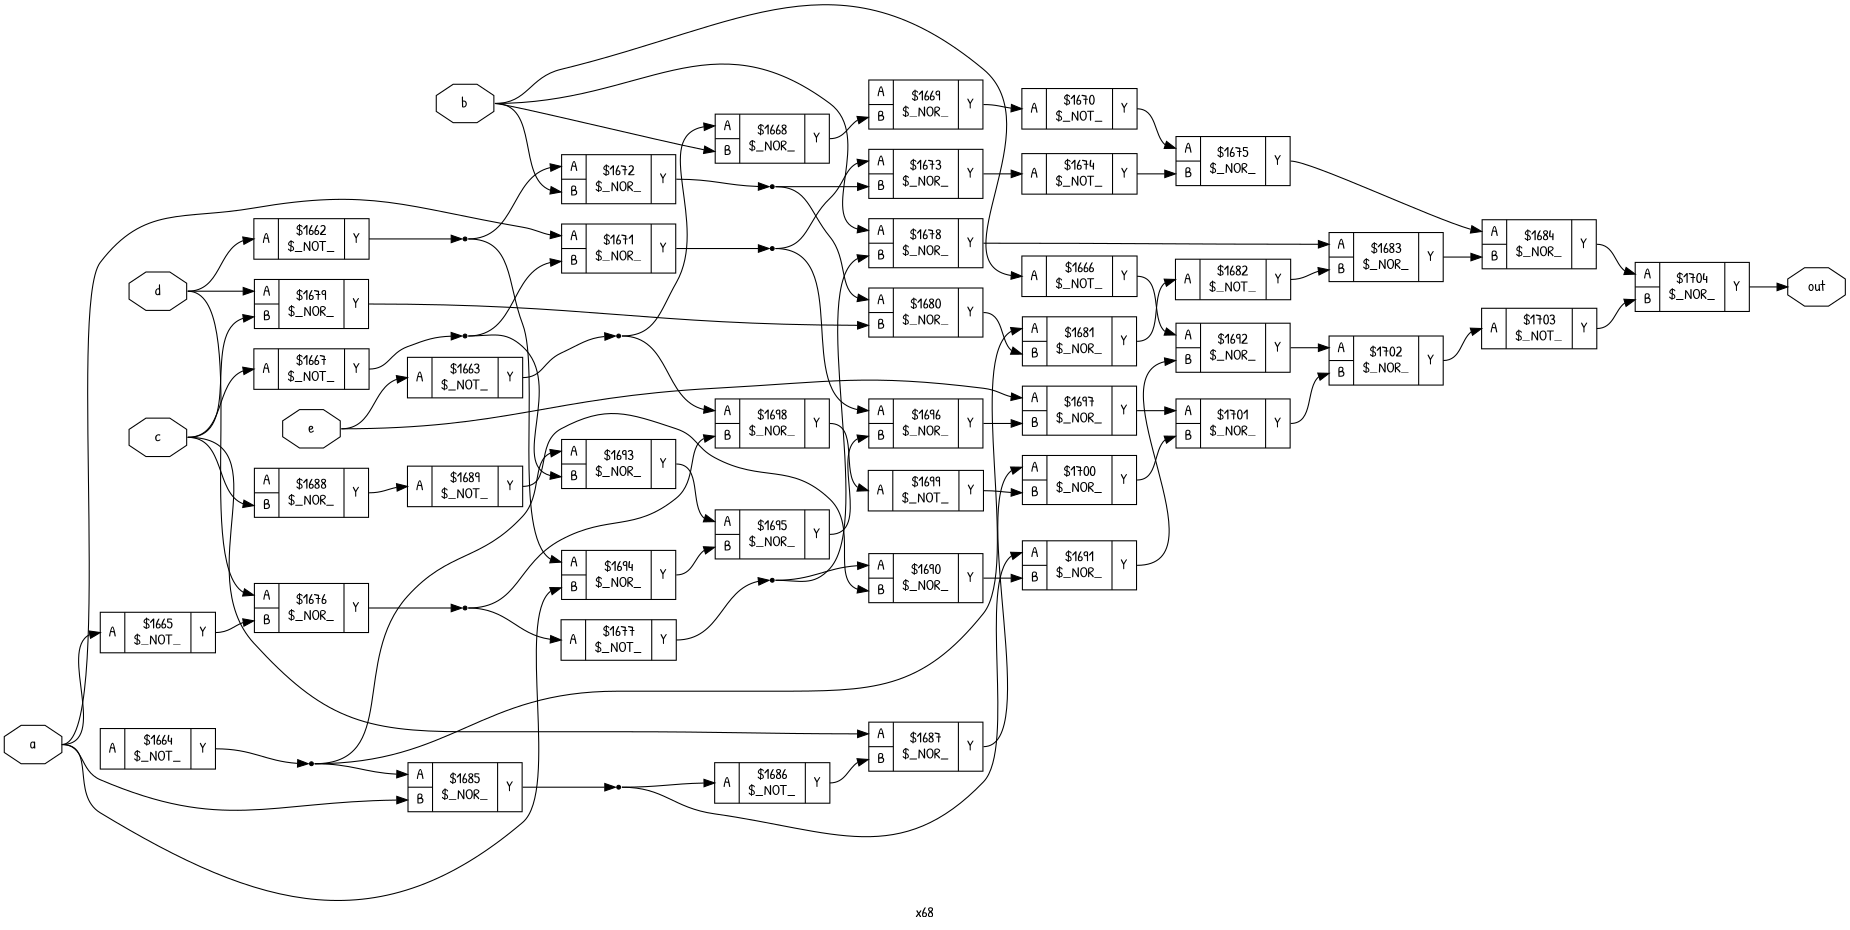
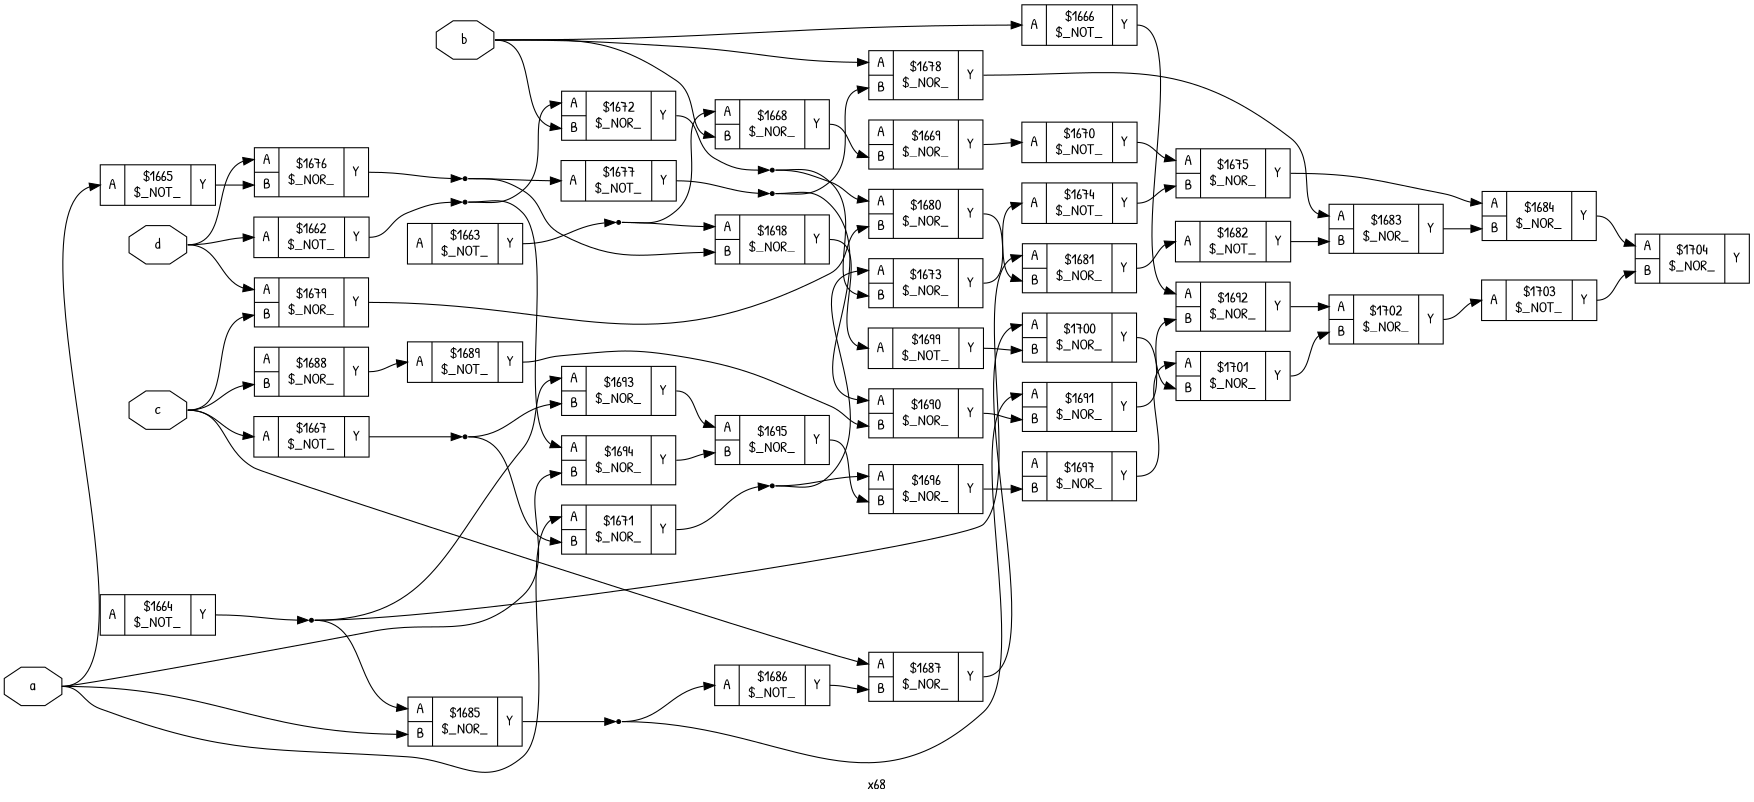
(1817, 287) -> none
(311, 429) -> none
